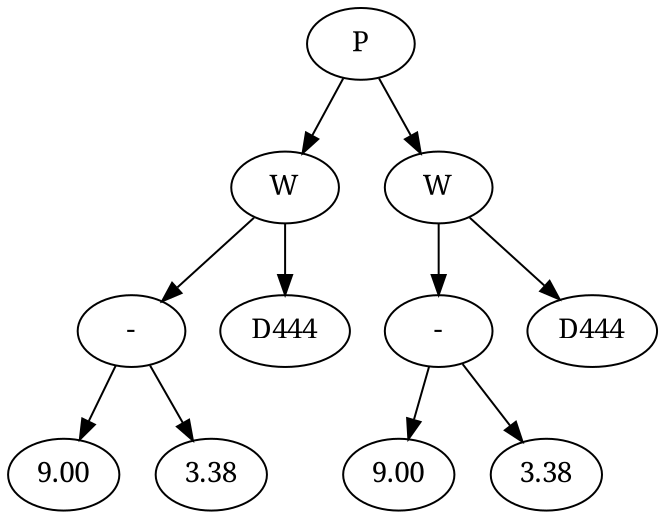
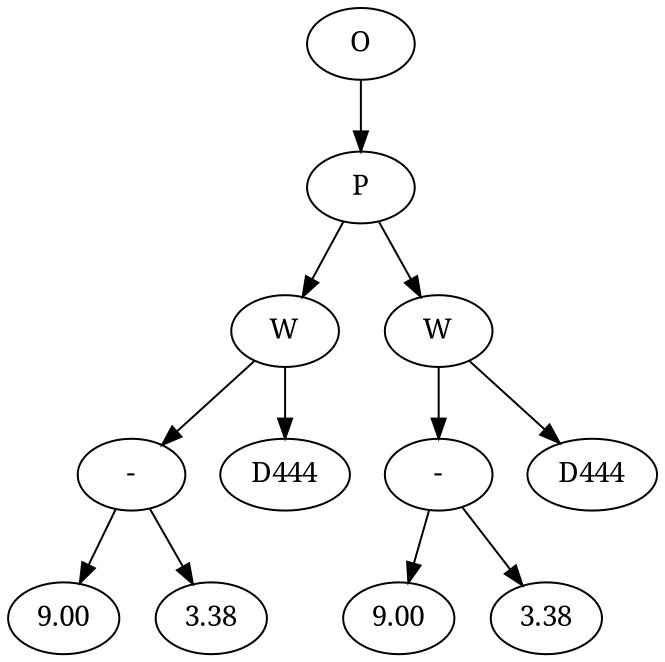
none -> (361, 44)
